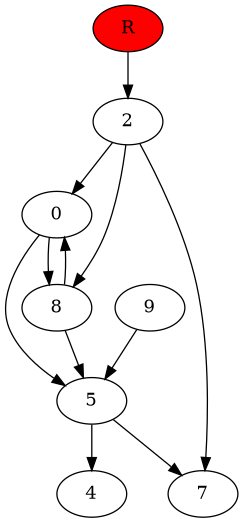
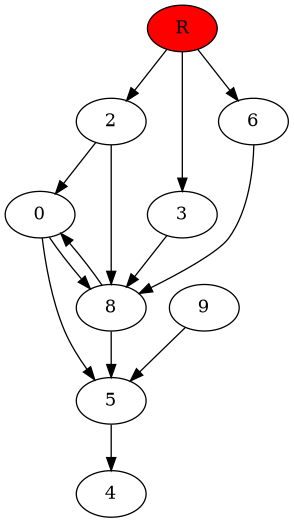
none -> (253, 122)
none -> (182, 215)
(203, 494) -> none
